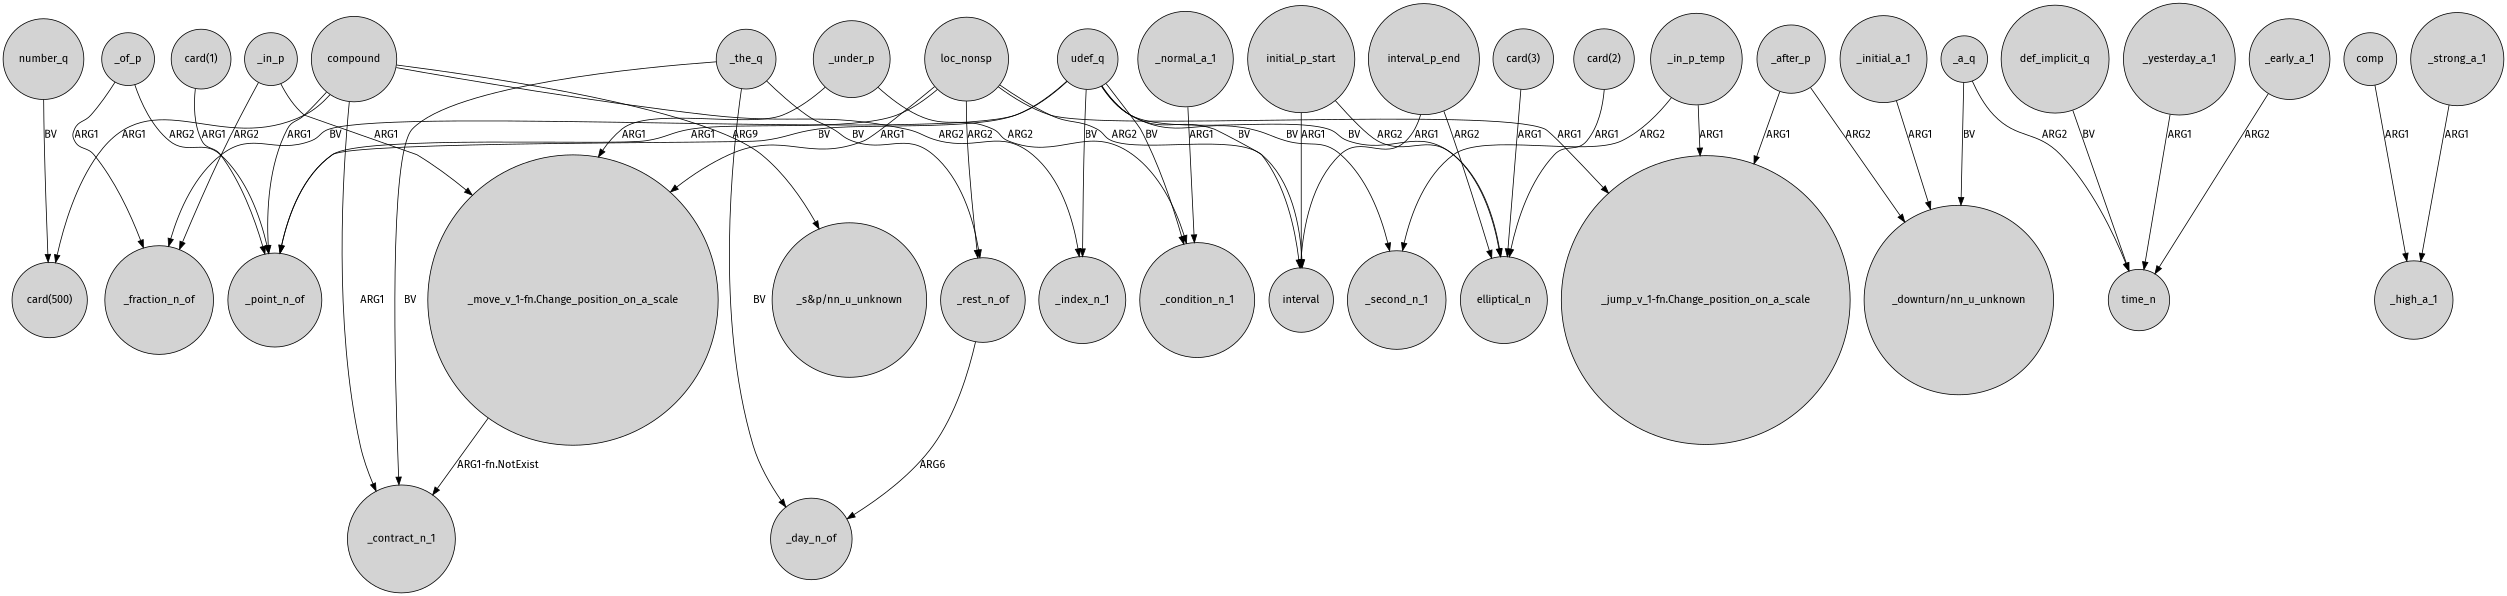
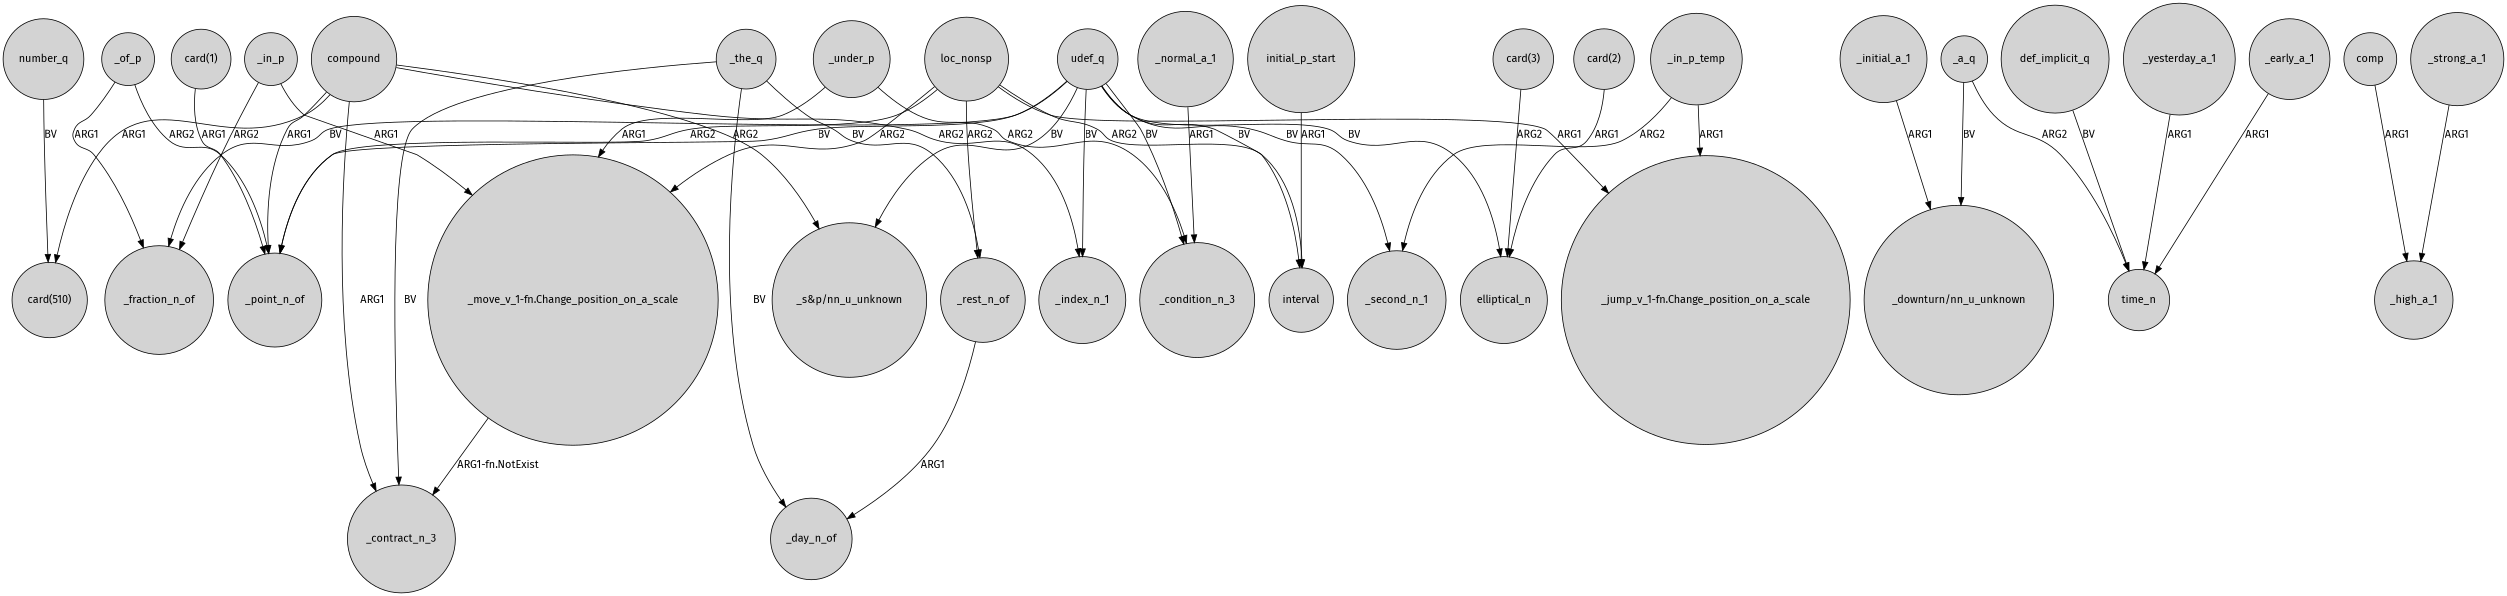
(1424, 59) -> none
(1791, 59) -> none
(703, 135) -> (703, 135)
(746, 135) -> (746, 135)
(892, 135) -> (892, 135)
(1530, 135) -> (1530, 135)
(2257, 135) -> (2257, 135)
none -> (982, 147)
(1440, 147) -> none
(50, 300) -> (50, 300)
(1197, 300) -> (1197, 300)
(933, 465) -> (933, 465)
(401, 539) -> (401, 539)
